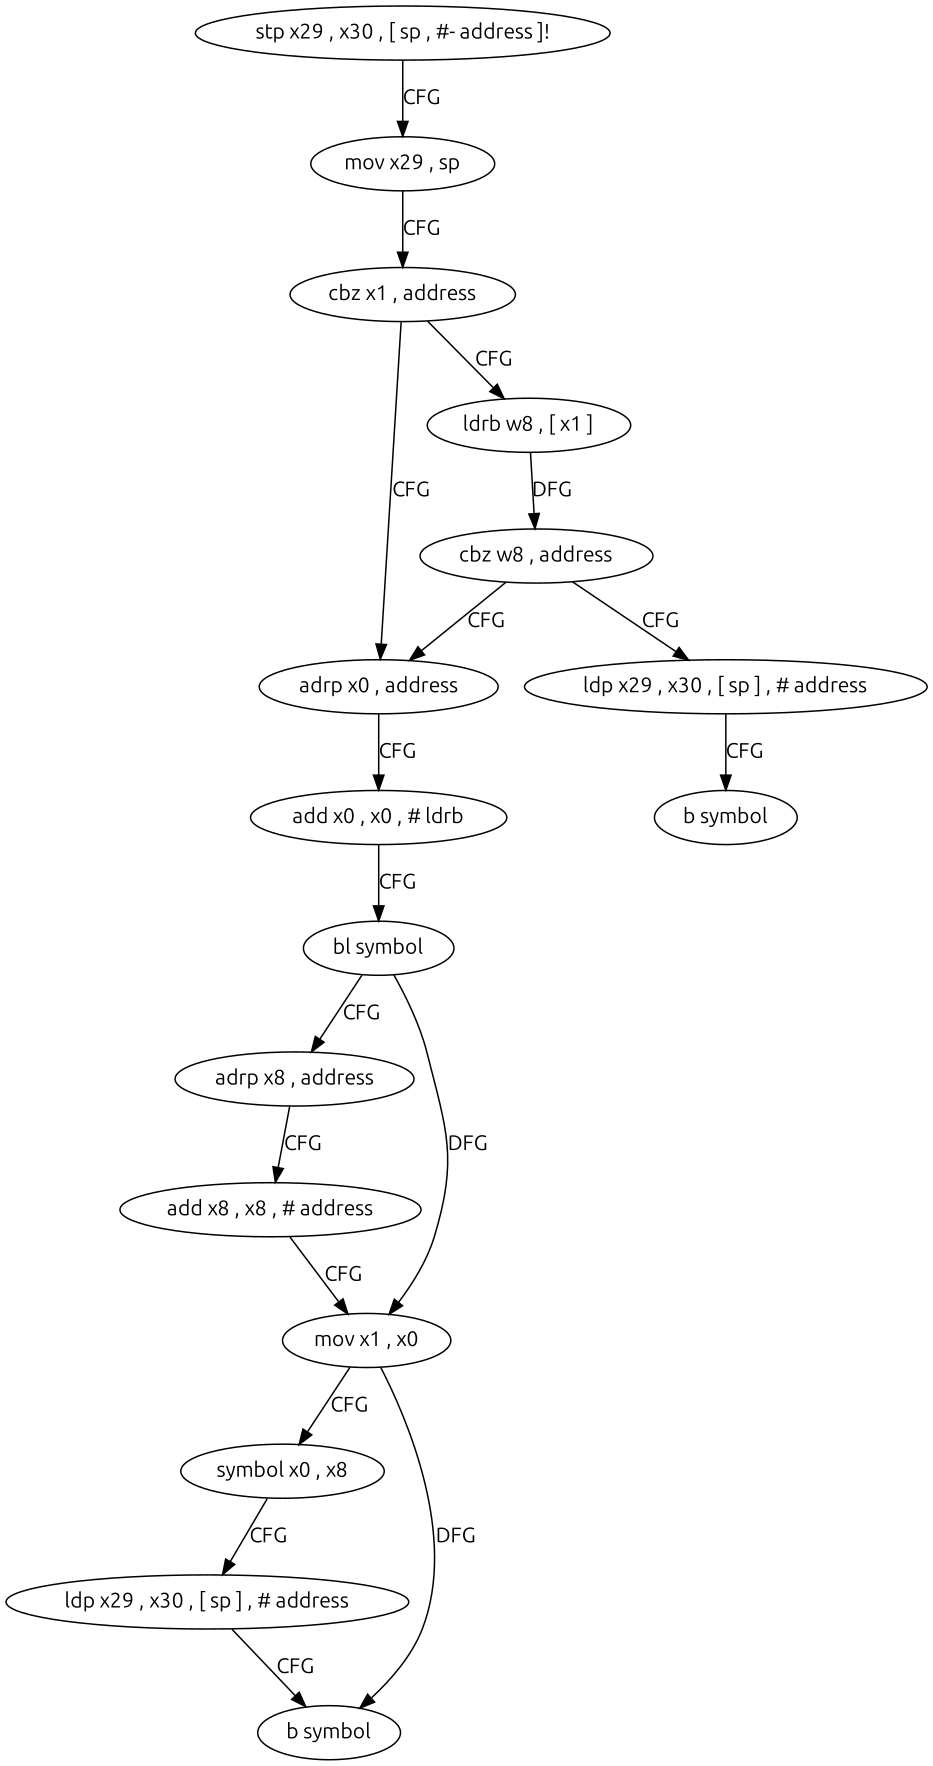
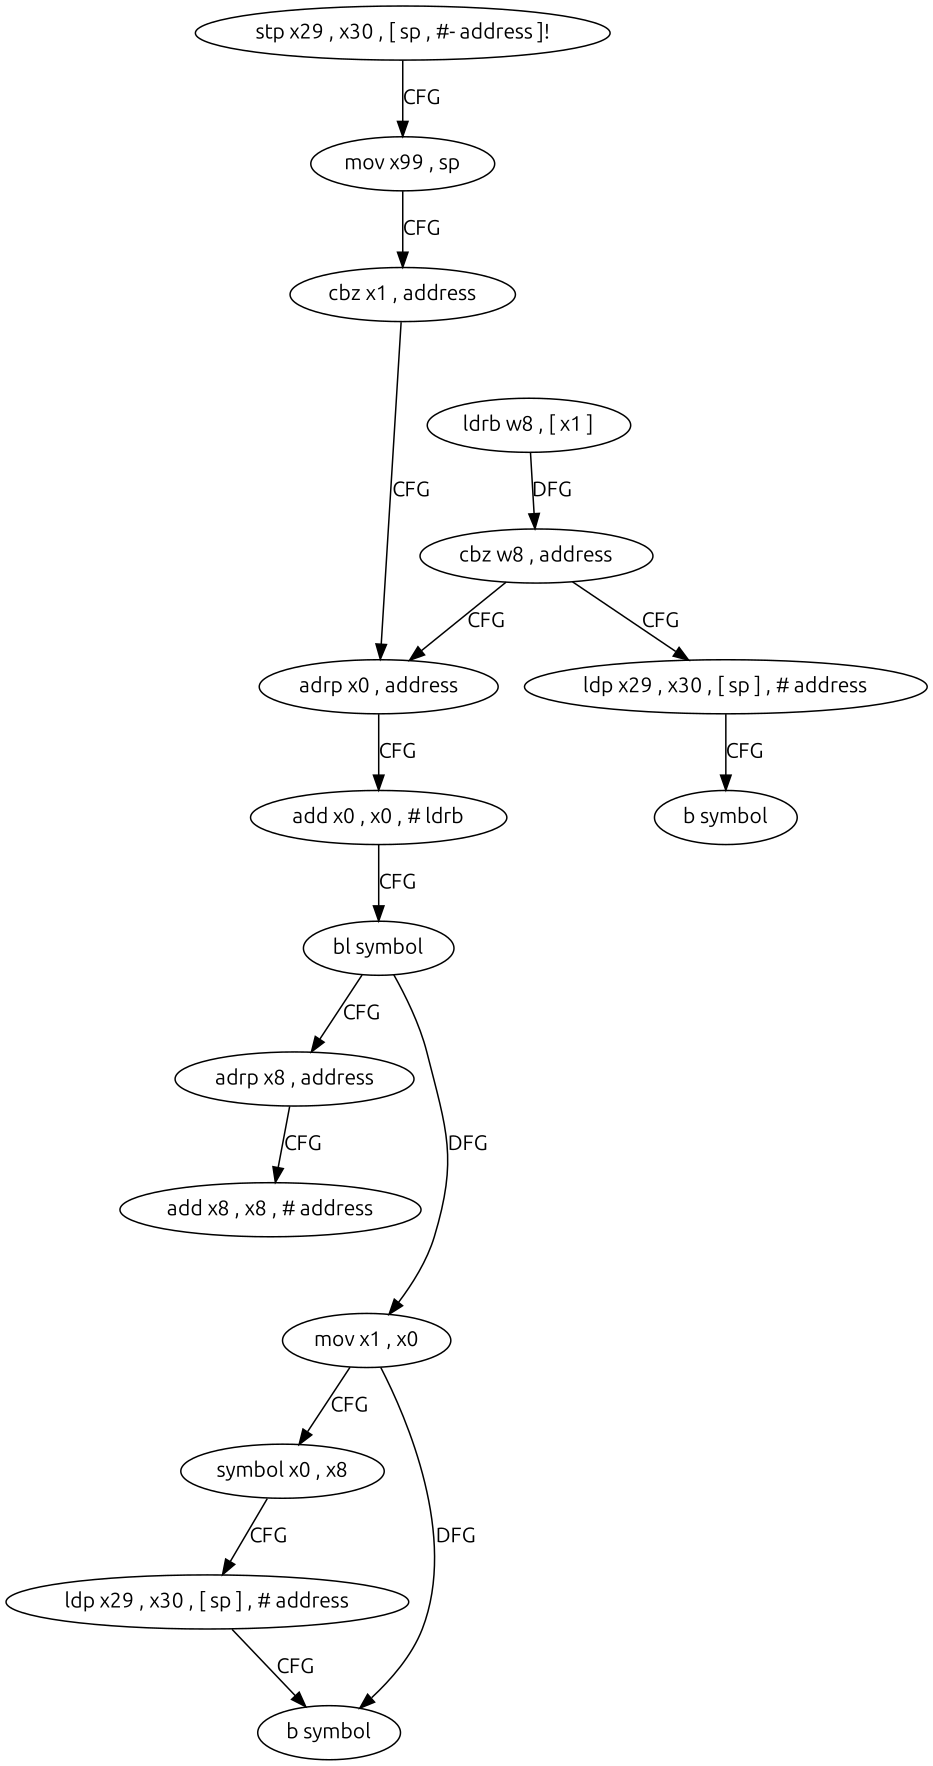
(403, 164) -> (403, 164)
(460, 354) -> none
(314, 1269) -> none
